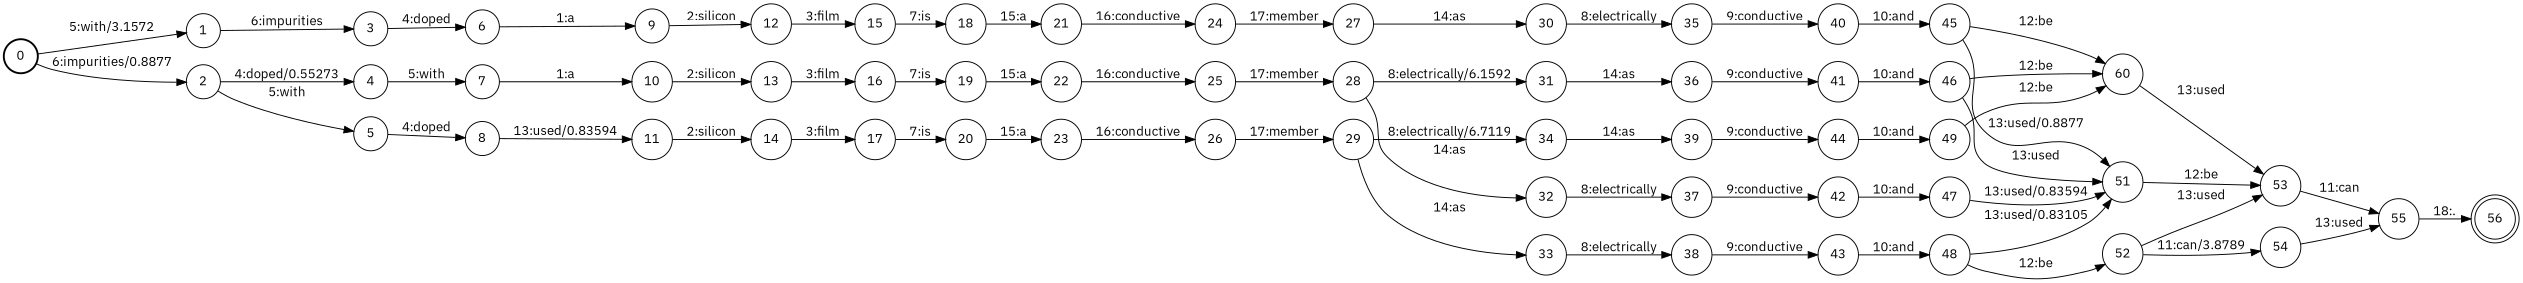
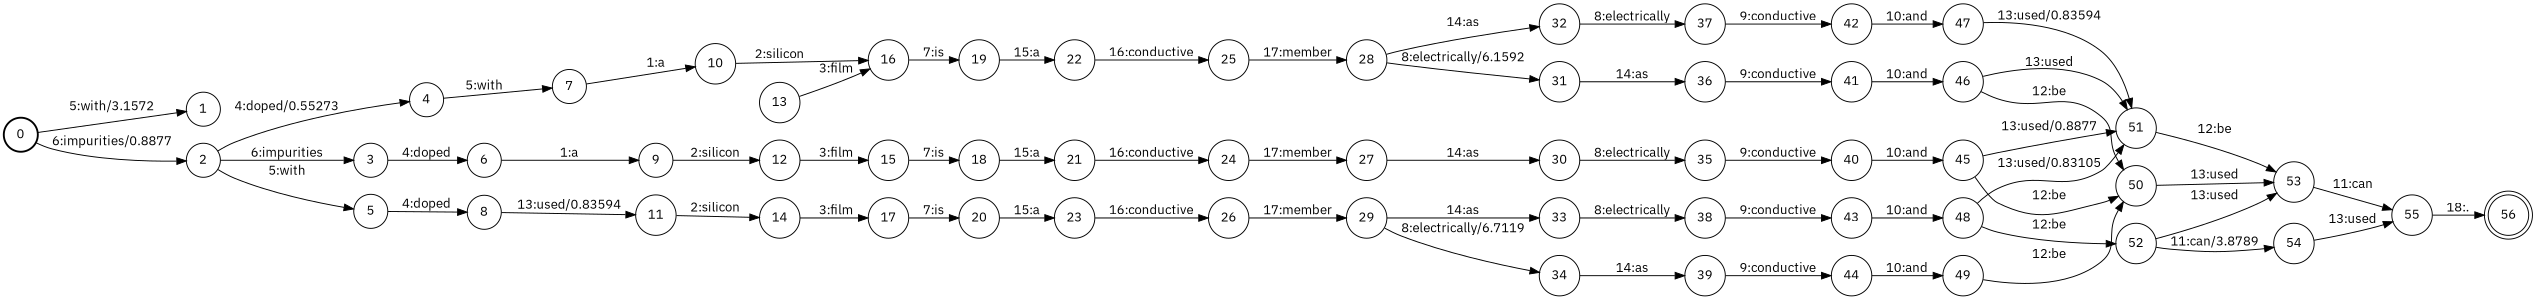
(282, 30) -> (282, 160)
(2123, 74) -> (2136, 186)
(707, 82) -> (797, 62)
